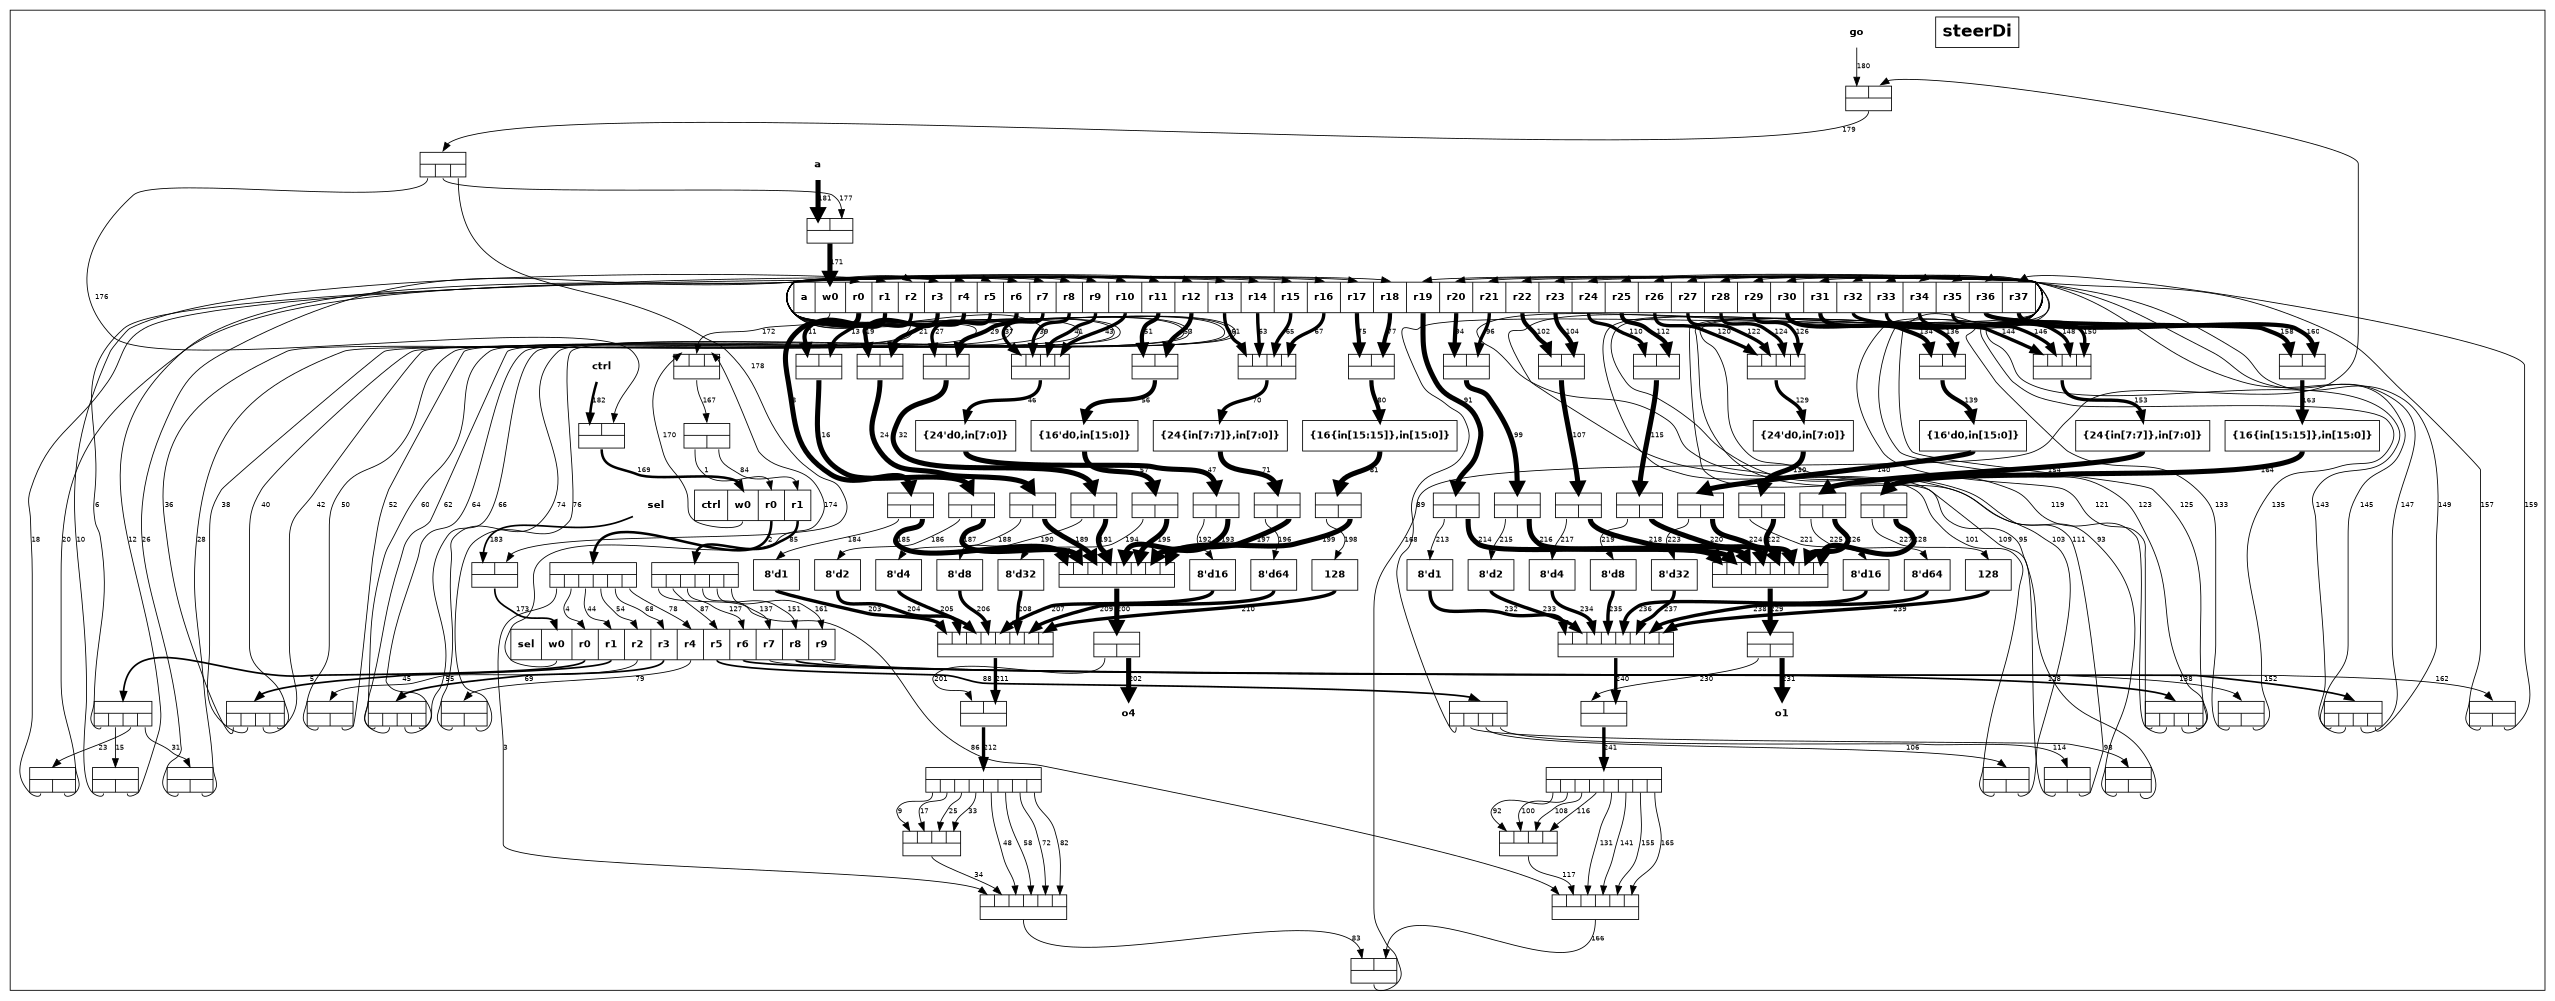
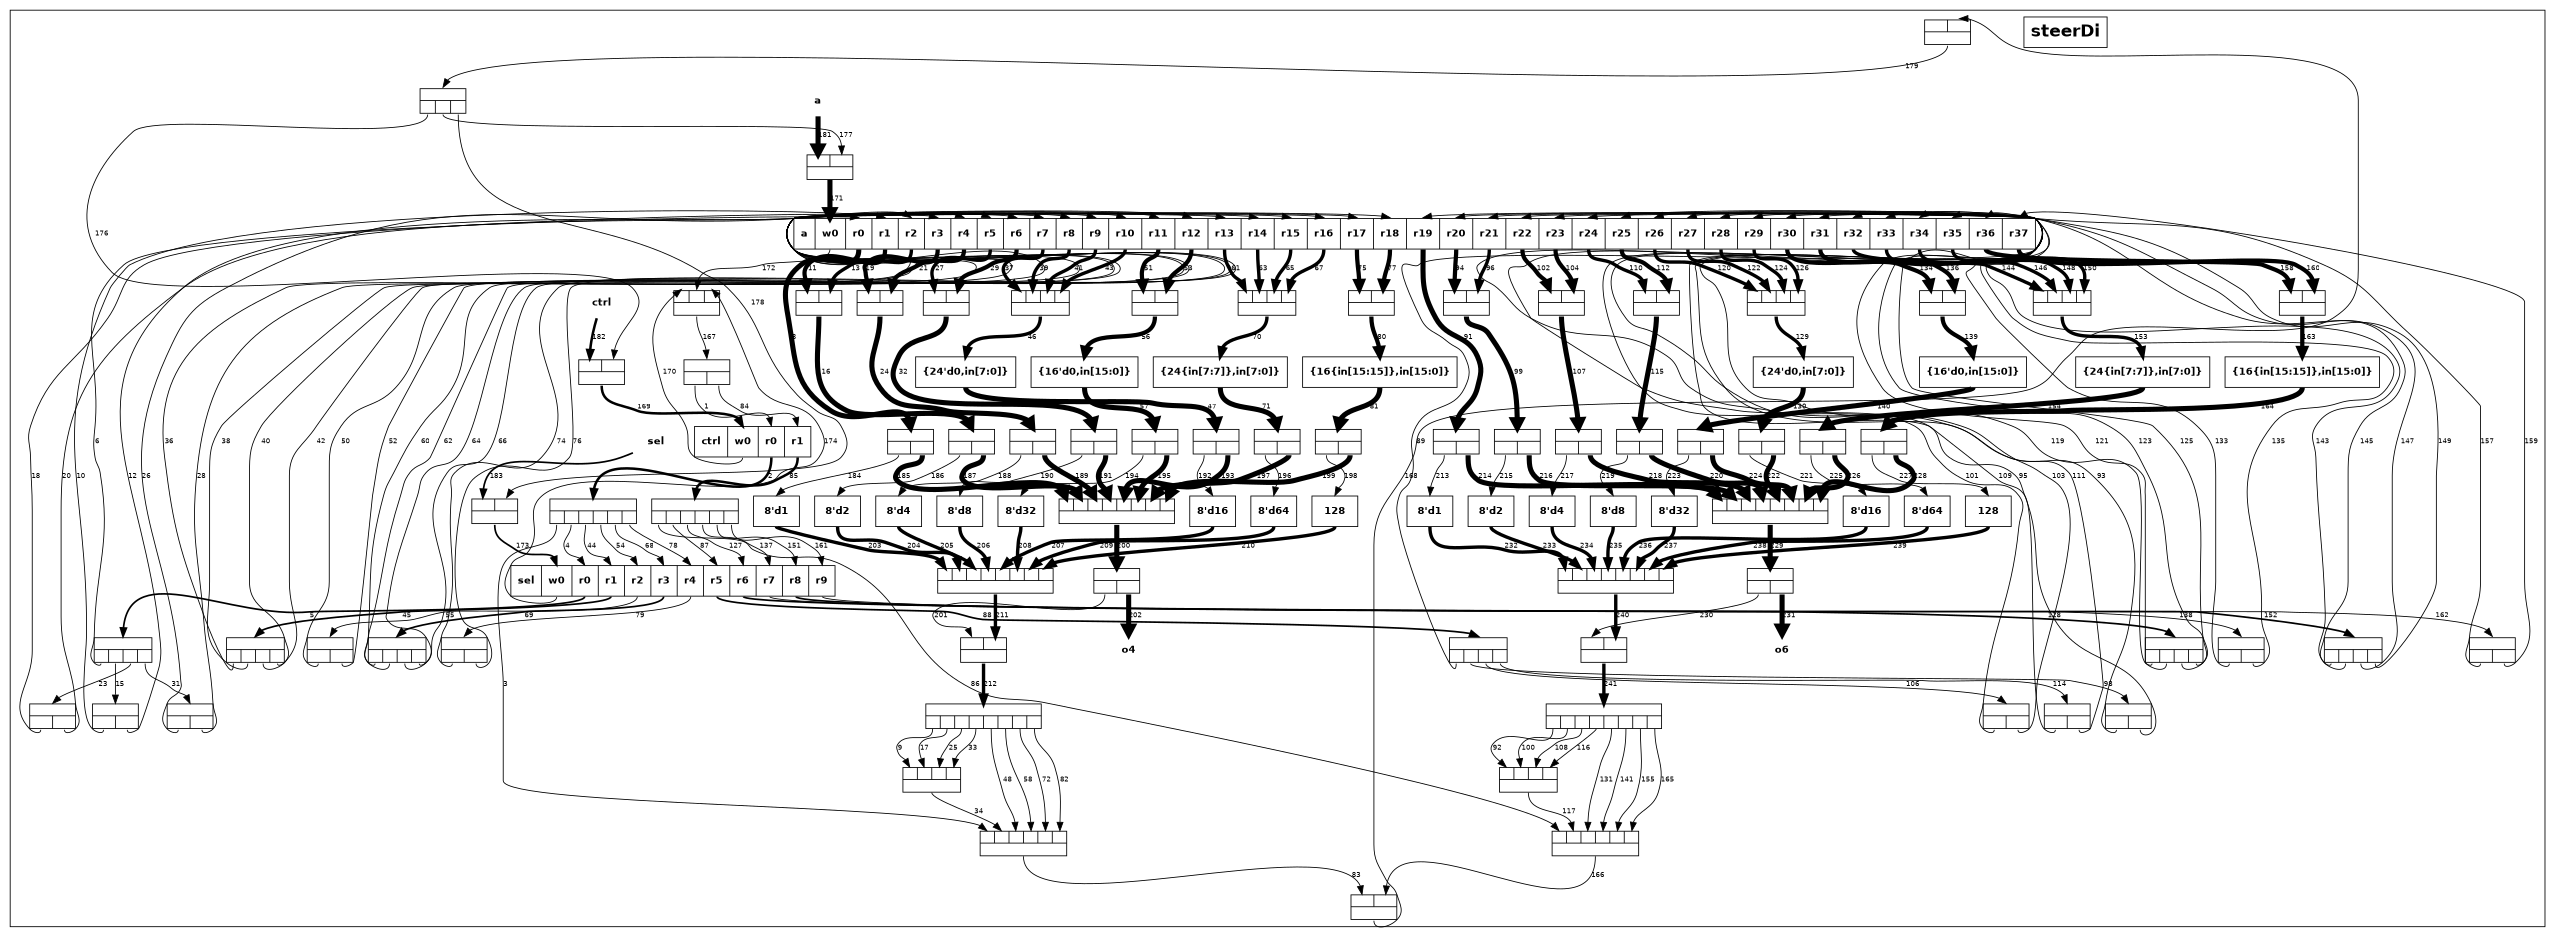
(1857, 32) -> none
(1782, 714) -> (1782, 650)
